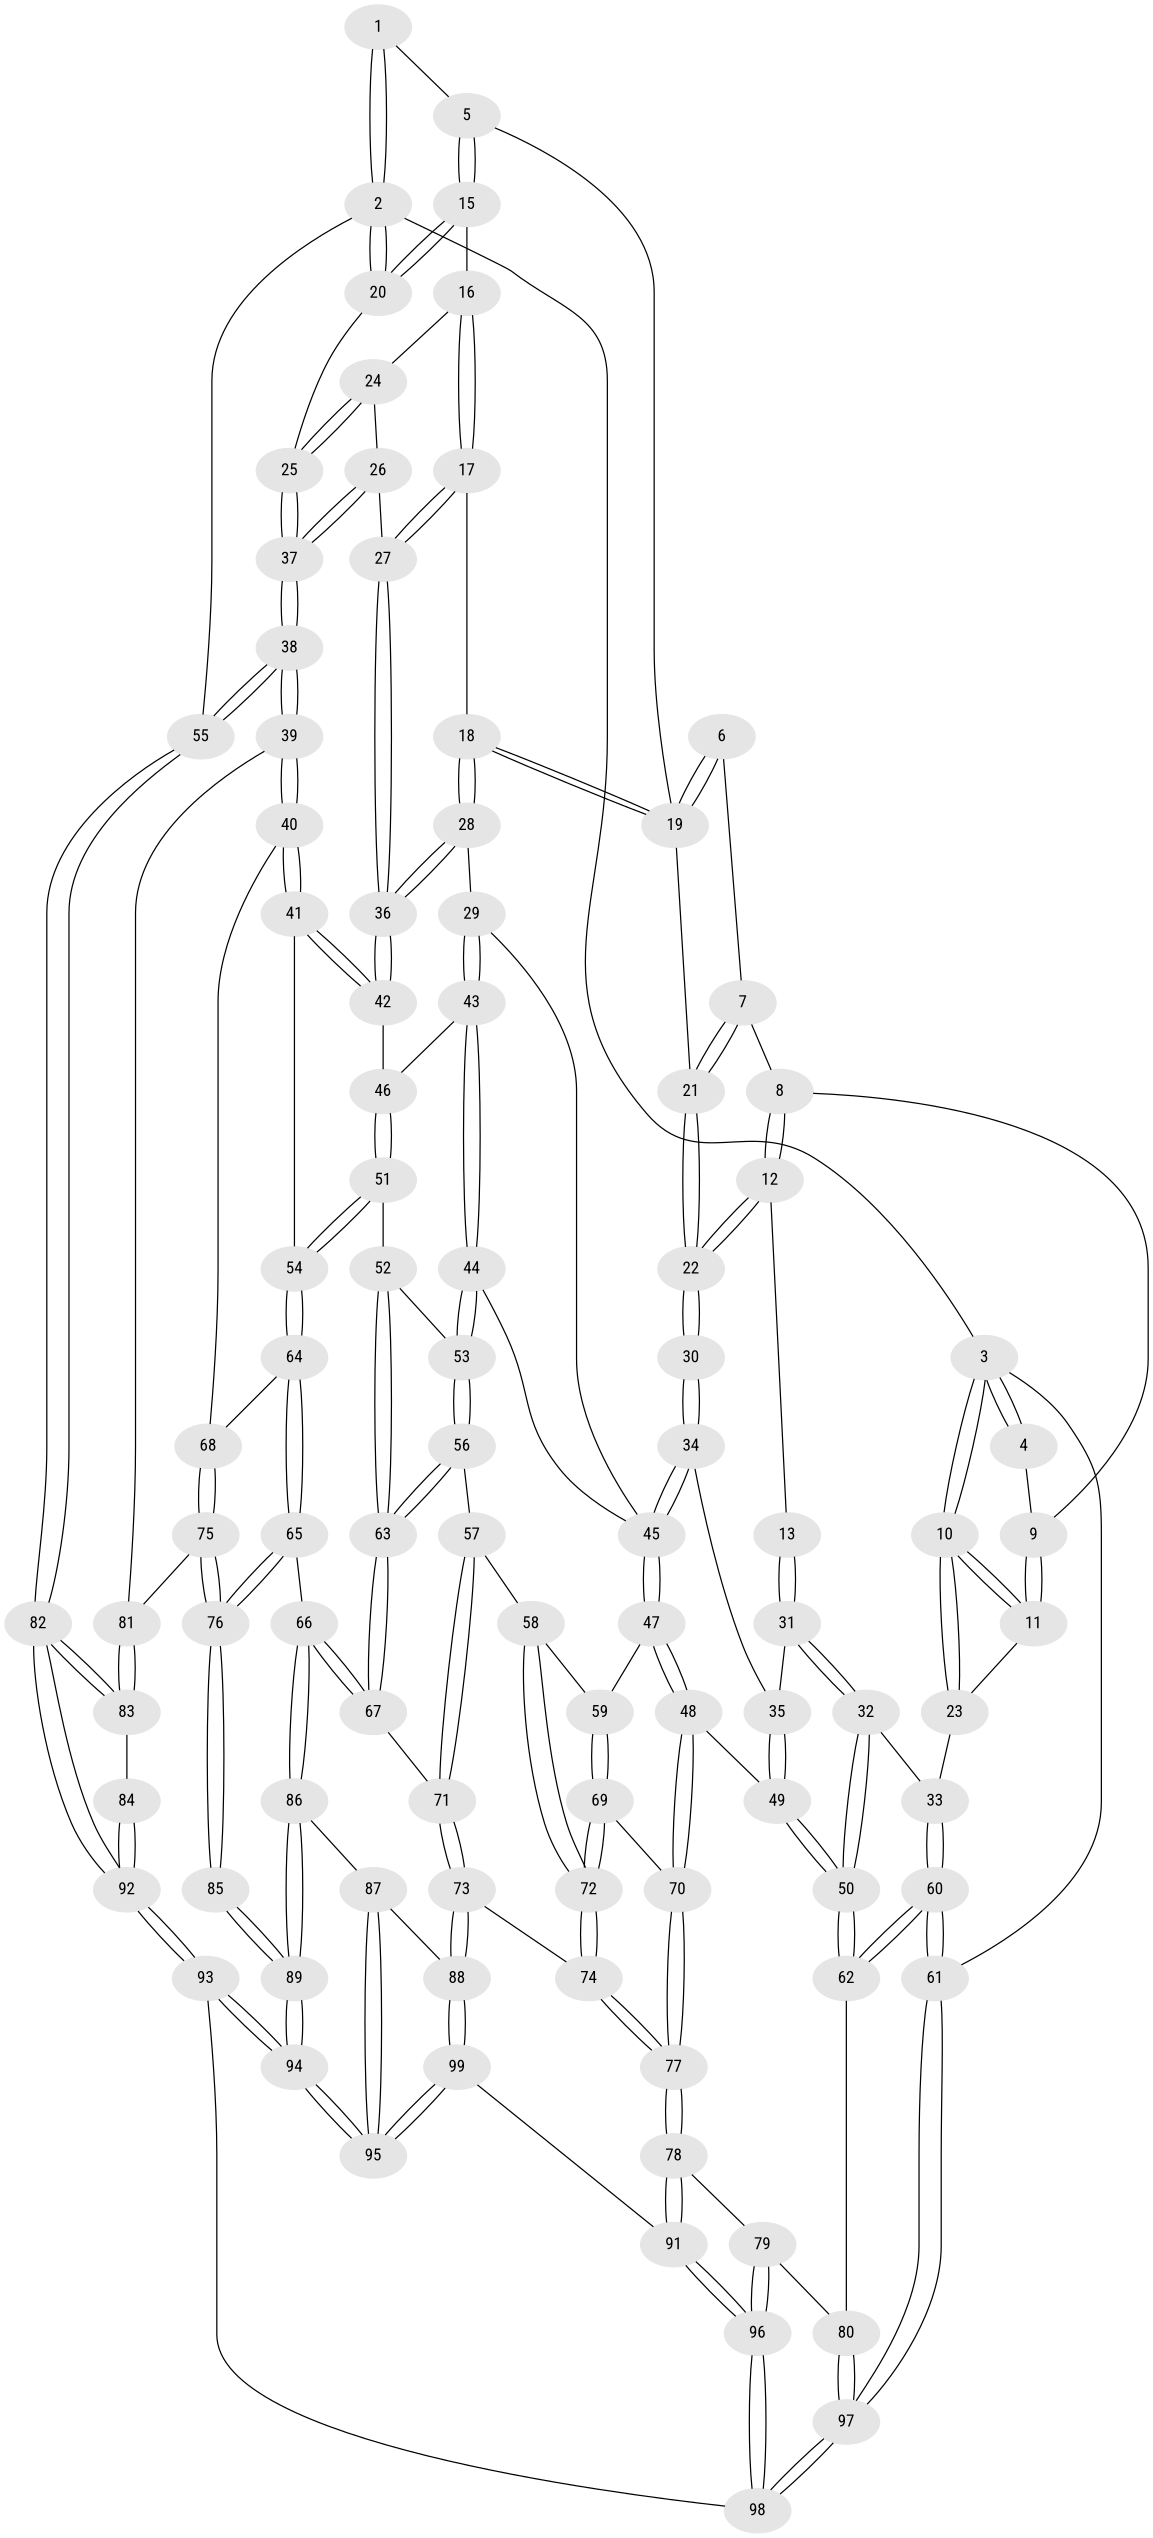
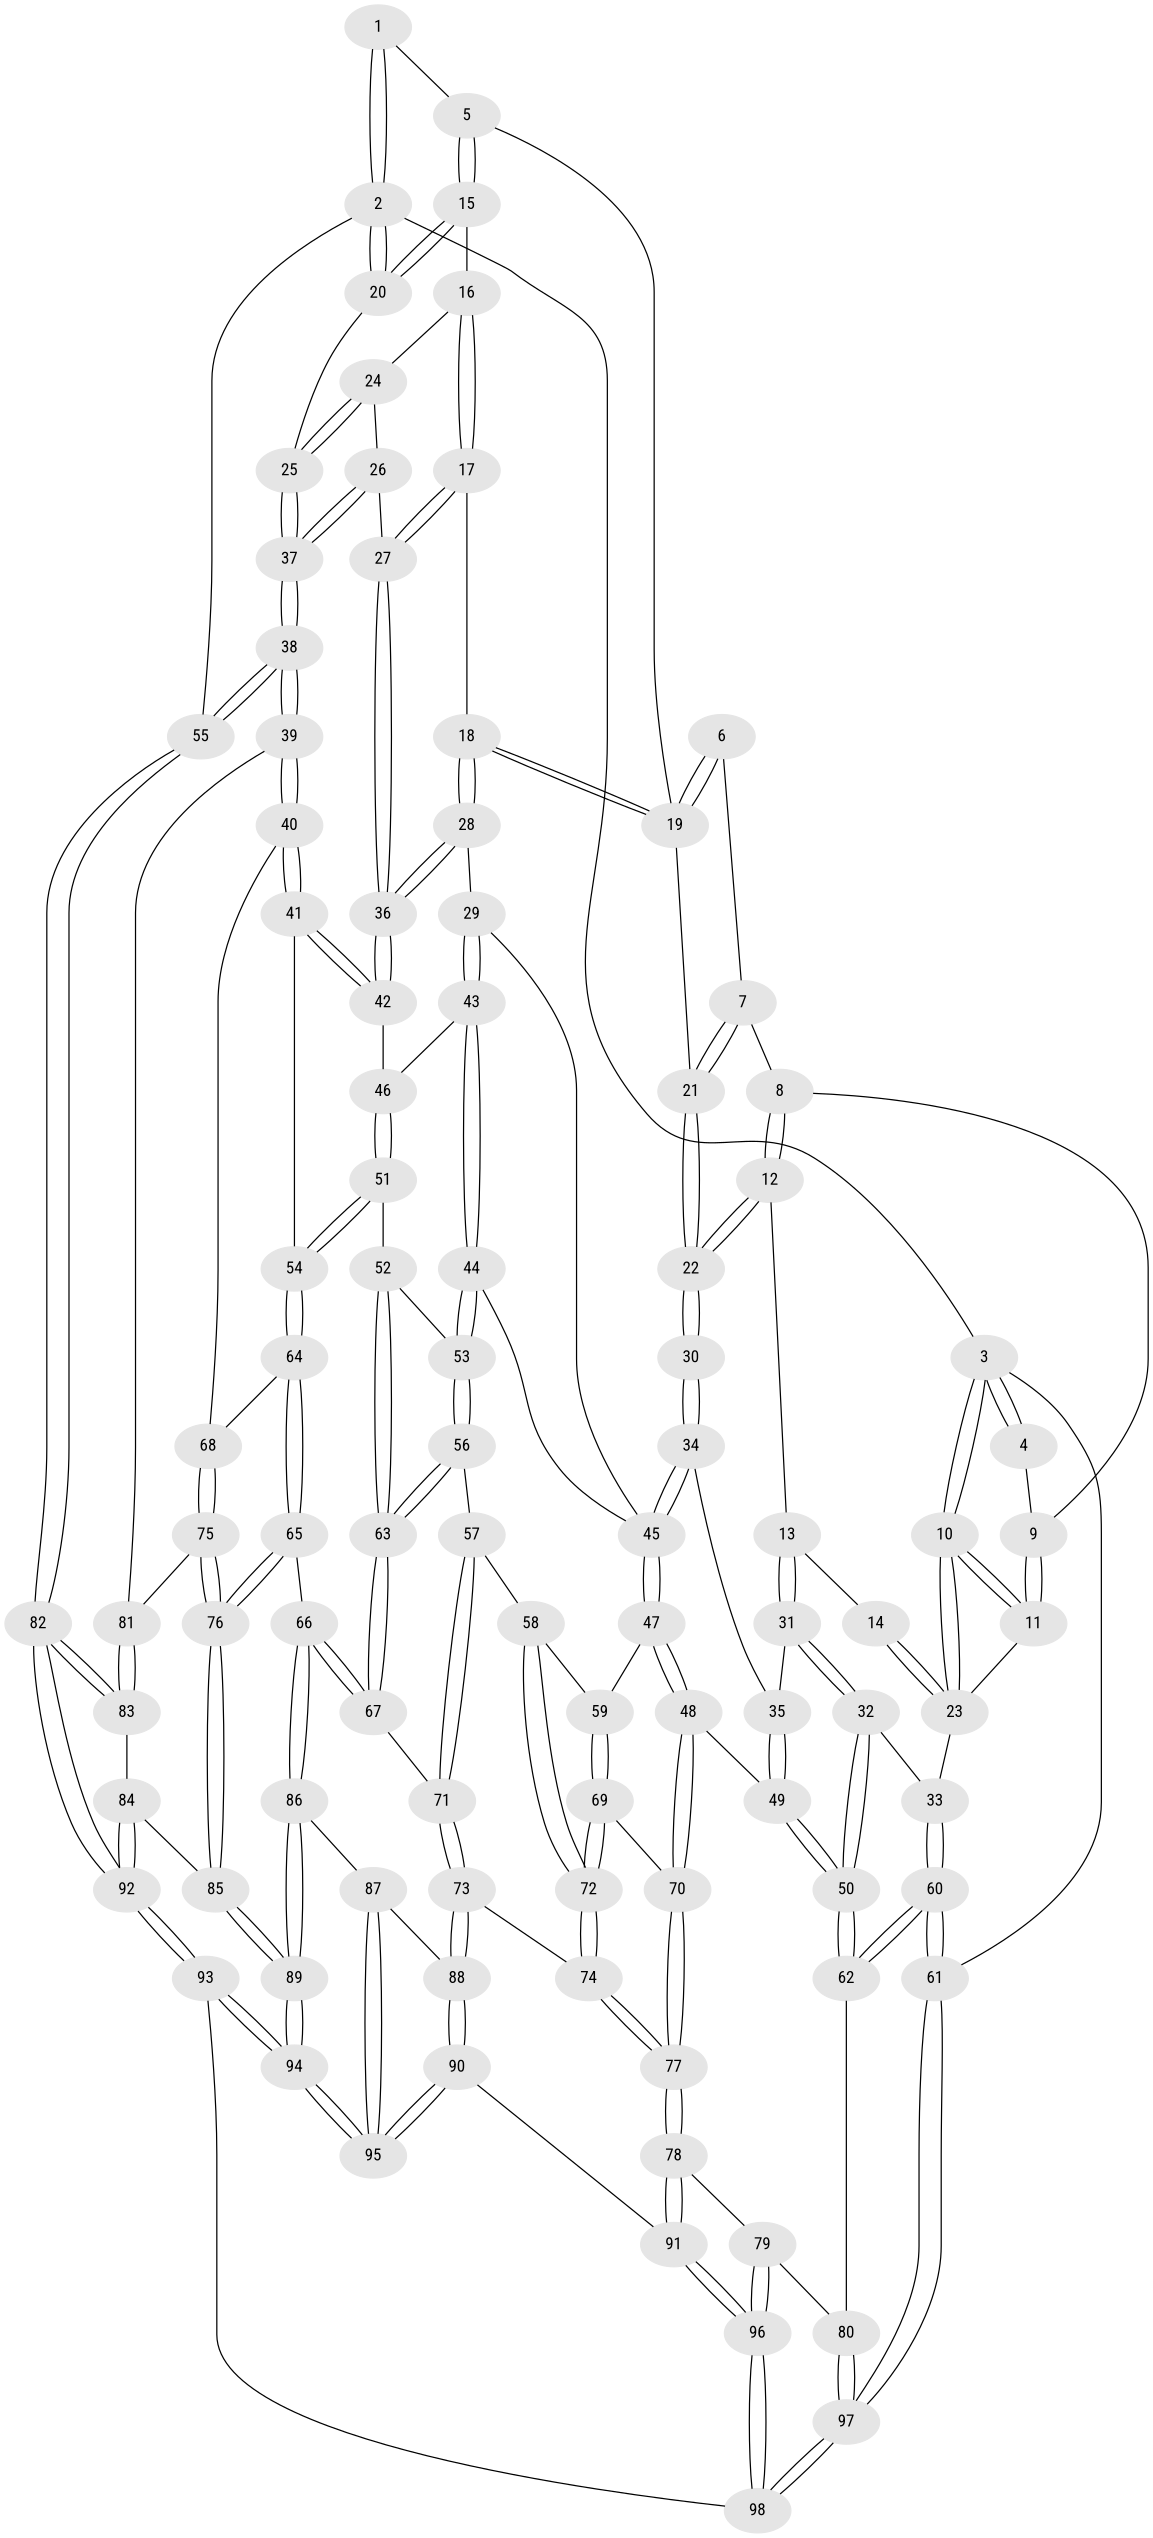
none -> (876, 1624)
none -> (171, 1845)
(457, 2067) -> (457, 2067)
